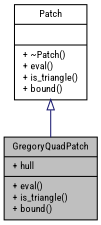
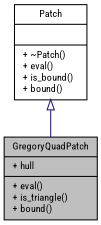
(51, 78) -> (48, 78)
